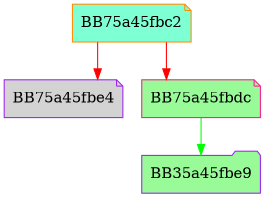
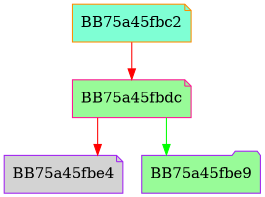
(98, 56) -> (98, 131)
(201, 174) -> (201, 174)
